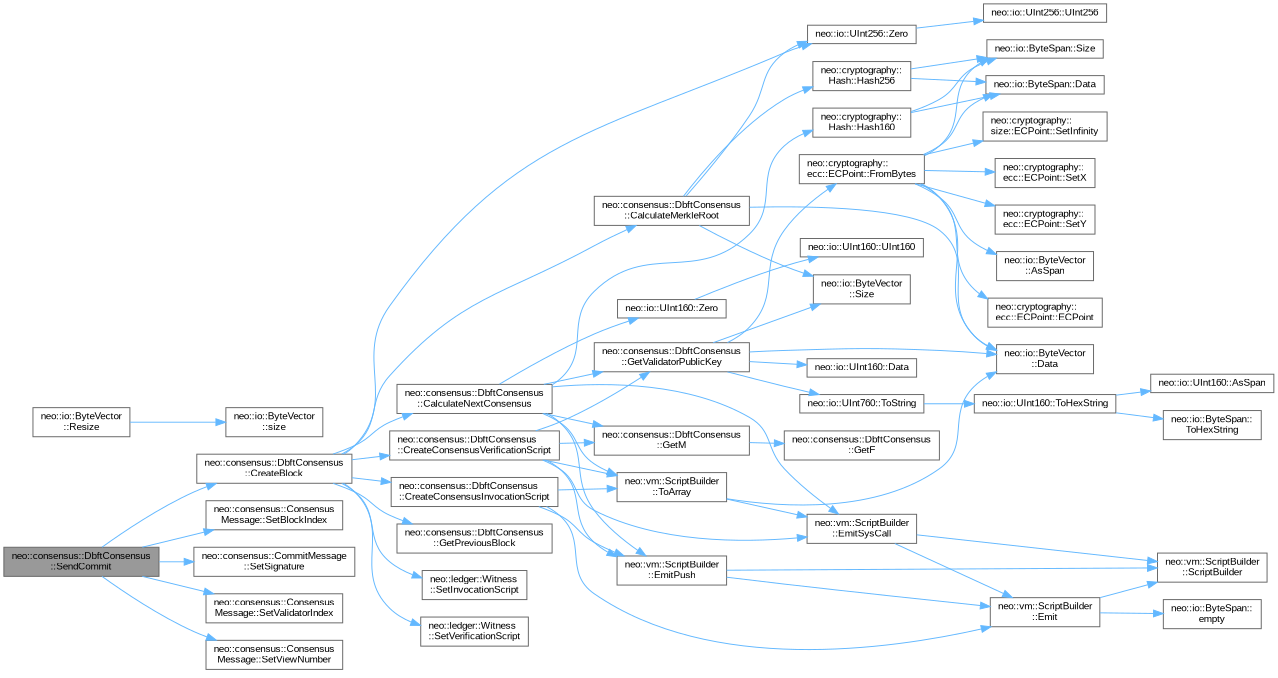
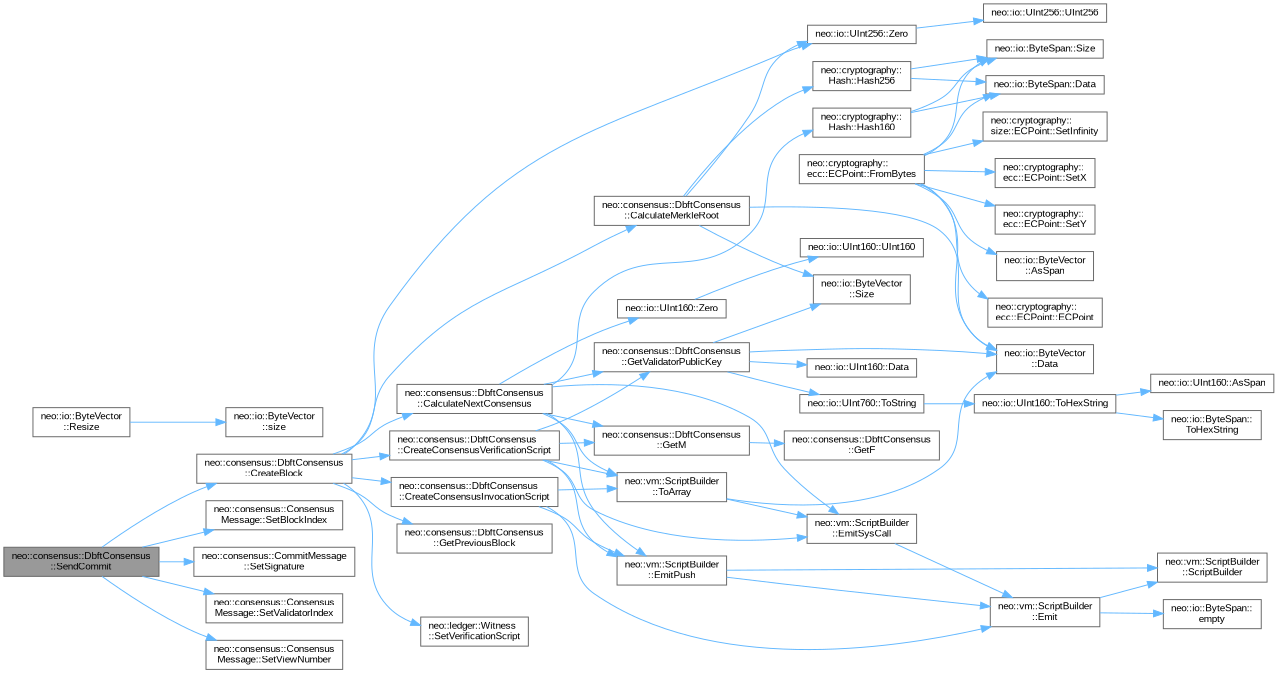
(773, 254) -> none
(1032, 548) -> none
(475, 585) -> none
